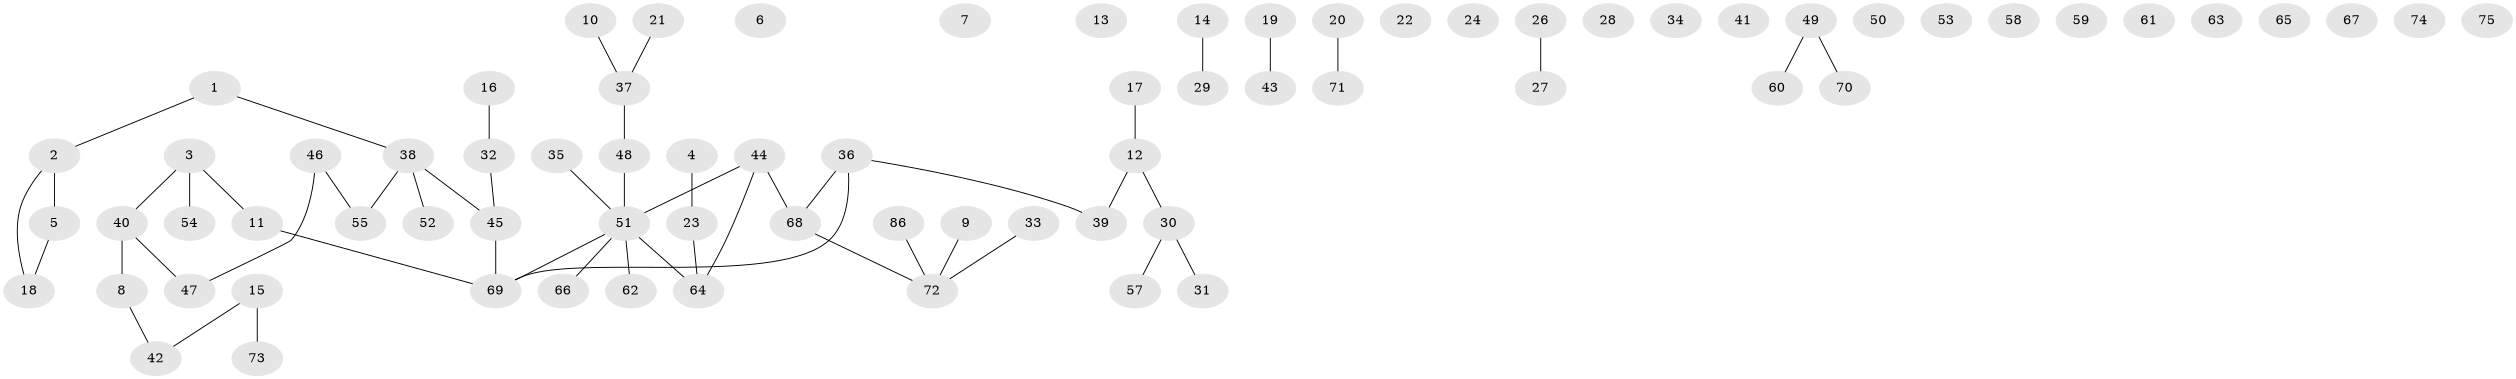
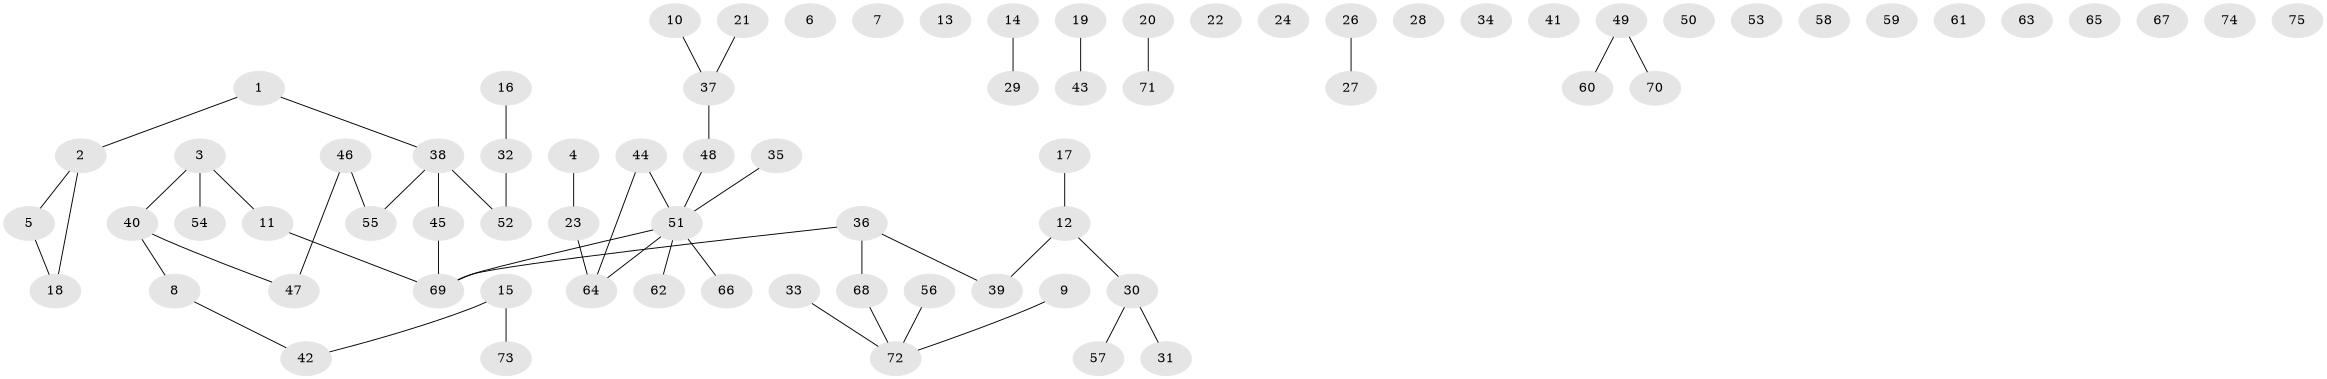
(492, 190) -> (506, 190)
(777, 190) -> none
(899, 223) -> (929, 291)
